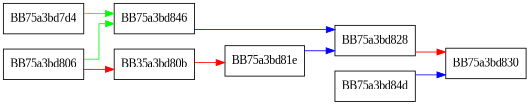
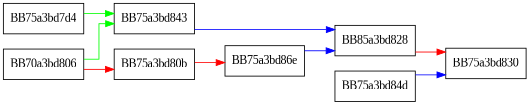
(154, 19) -> (154, 19)
(375, 41) -> (375, 41)
(265, 61) -> (265, 61)
(44, 64) -> (44, 64)
(154, 64) -> (154, 64)
